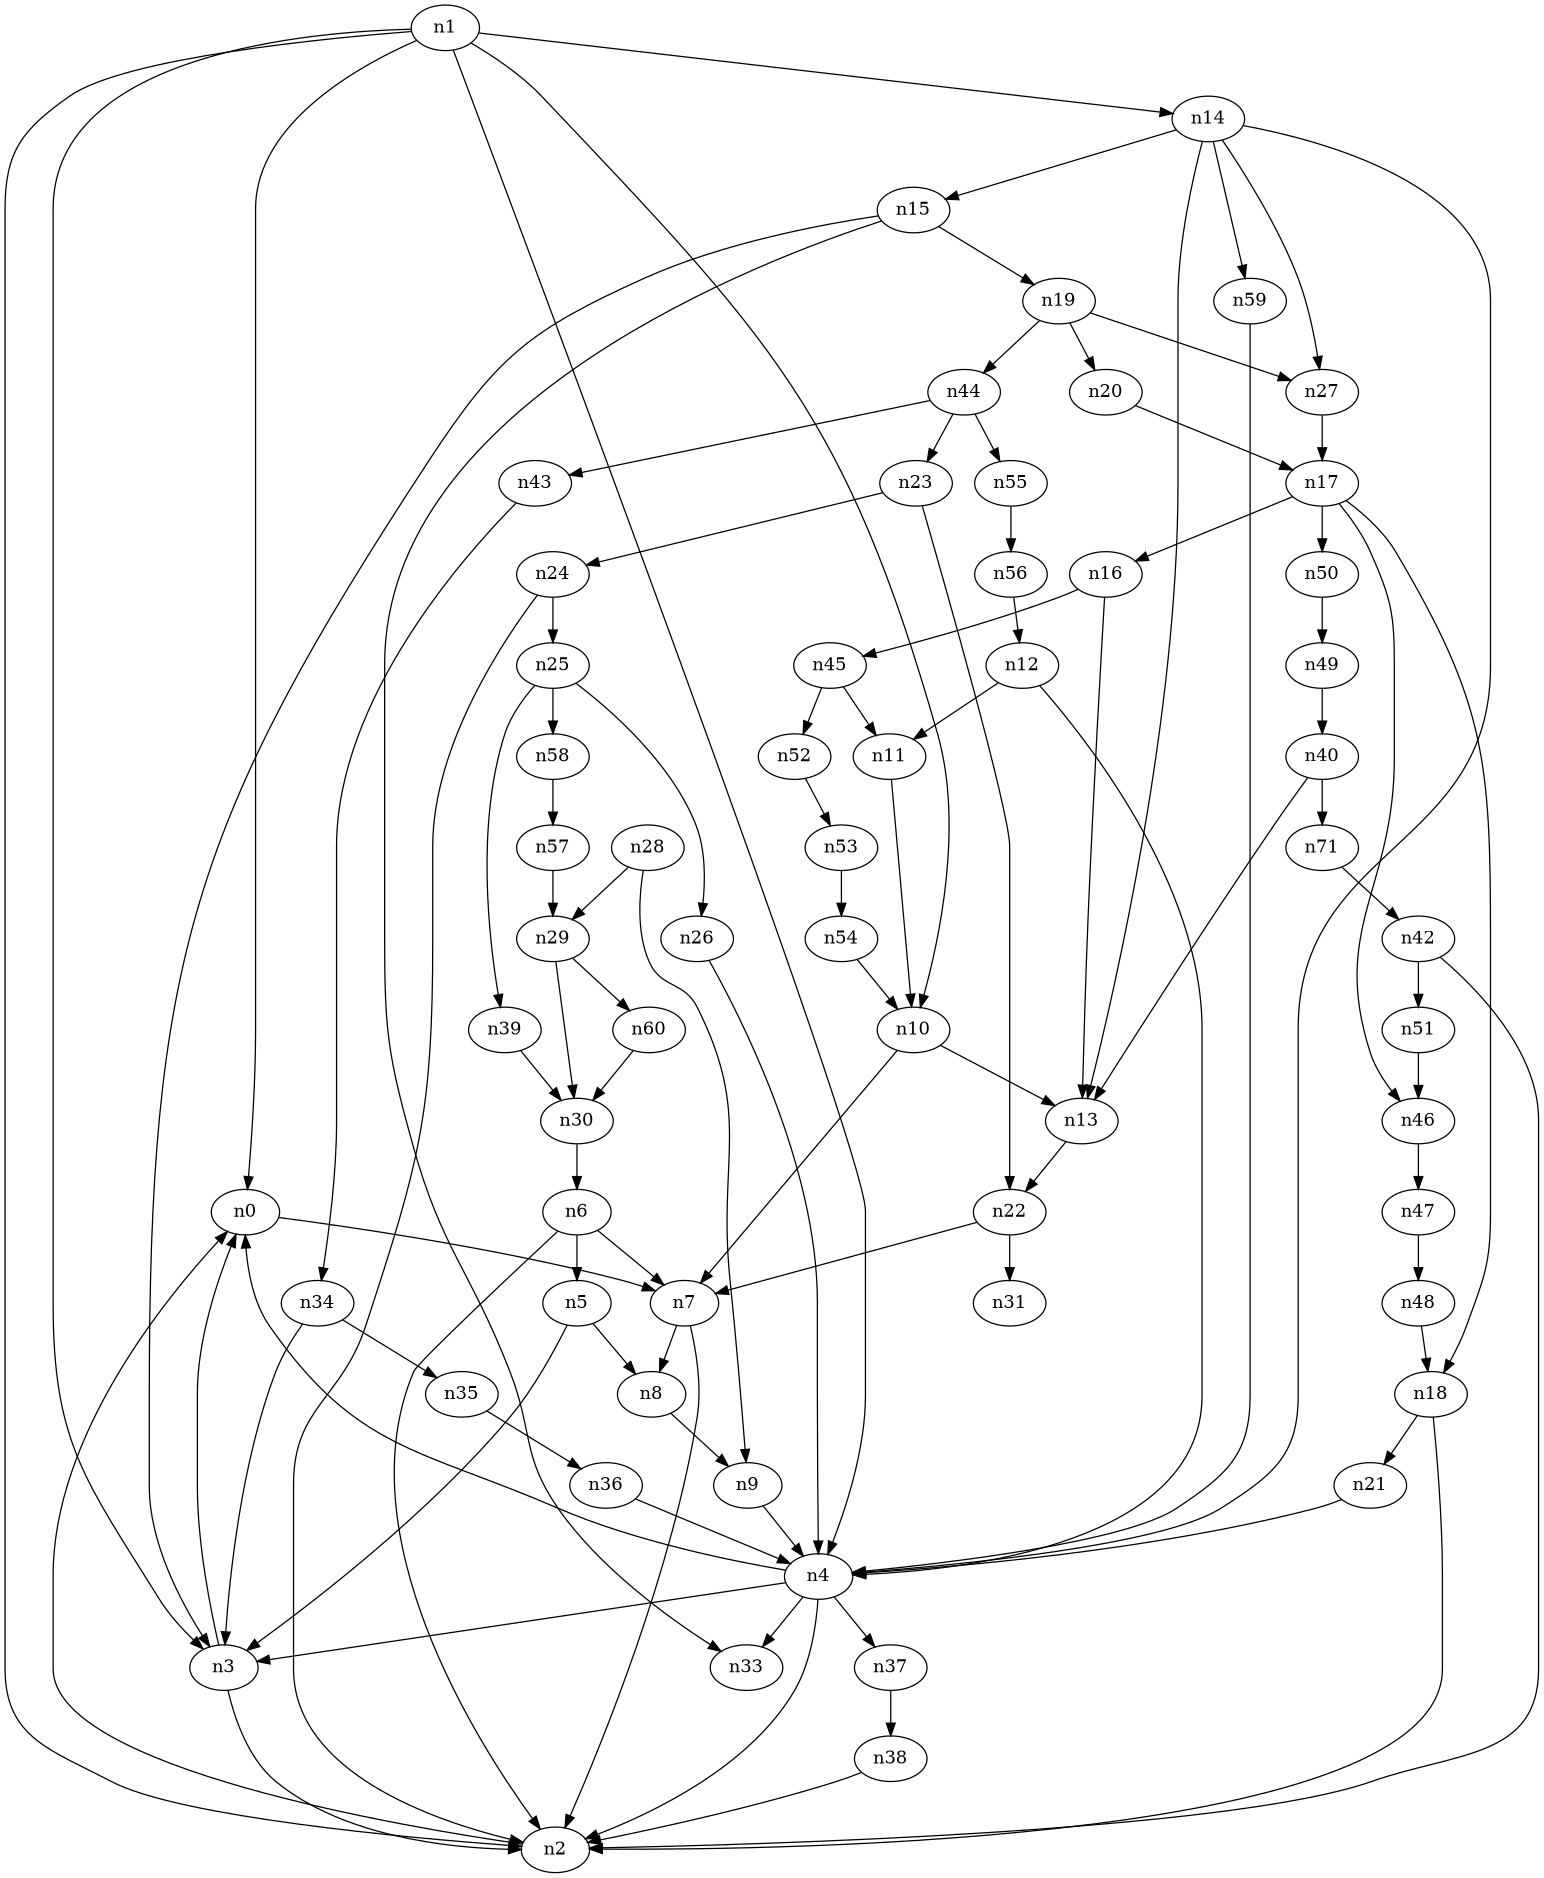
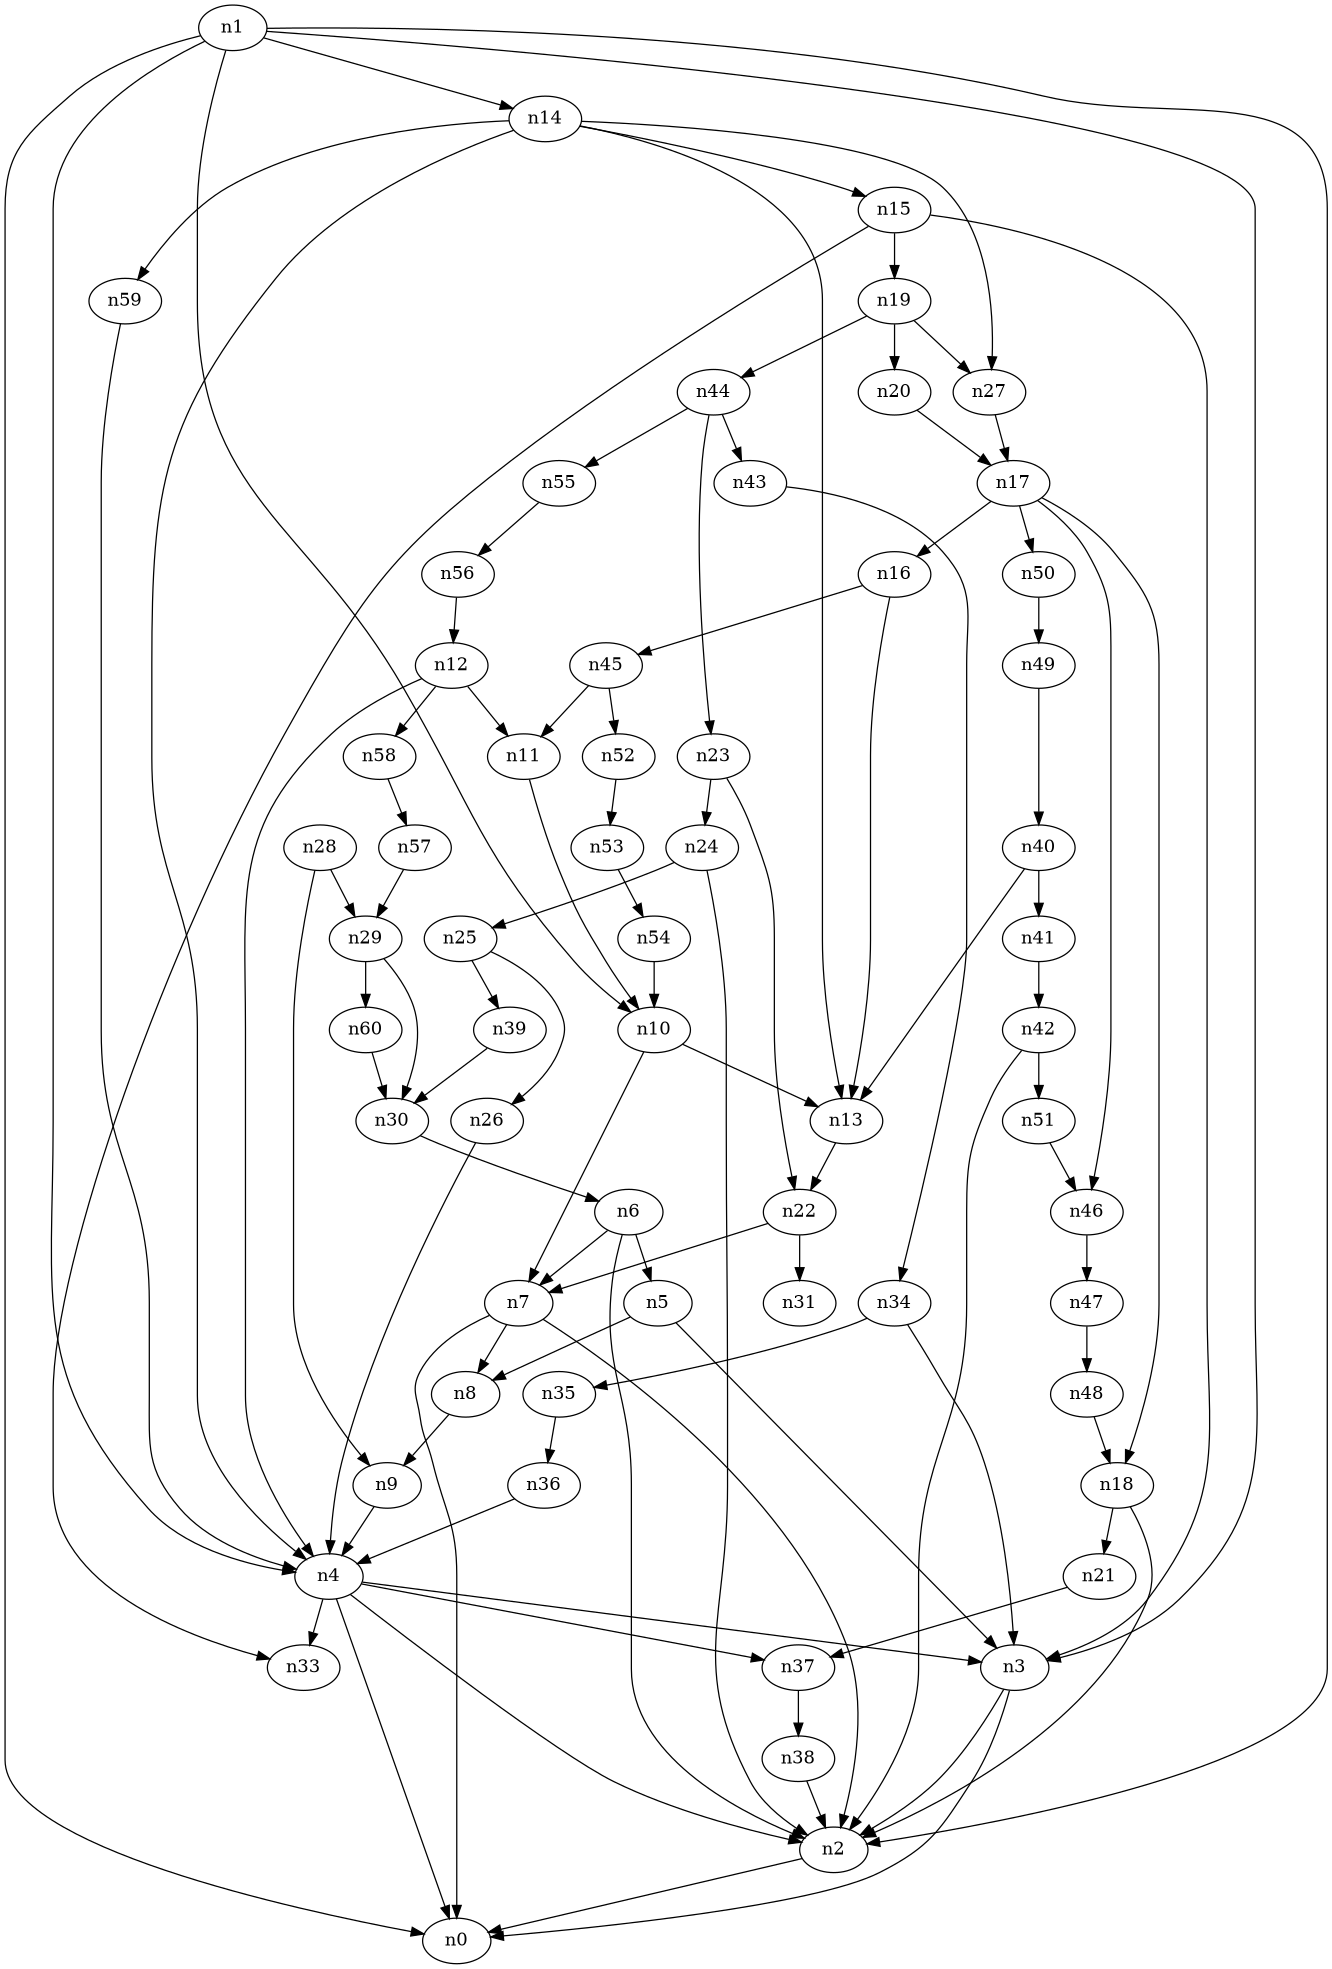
(553, 705) -> (421, 704)
(1322, 848) -> (1039, 939)
(462, 1246) -> (457, 1574)
(1153, 1541) -> (955, 1620)
